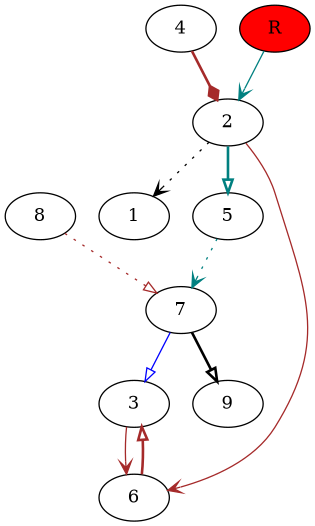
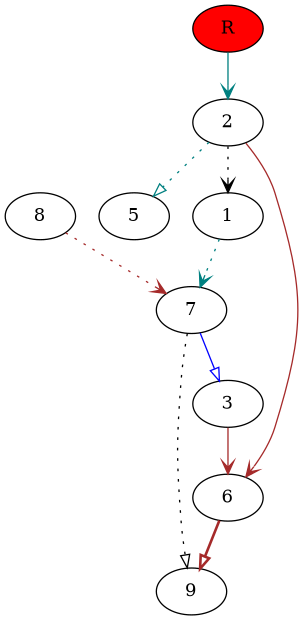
(181, 29) -> none
(228, 163) -> (186, 165)
(208, 257) -> (212, 257)
(105, 260) -> (110, 260)
(202, 351) -> (178, 444)
(143, 457) -> (212, 538)
